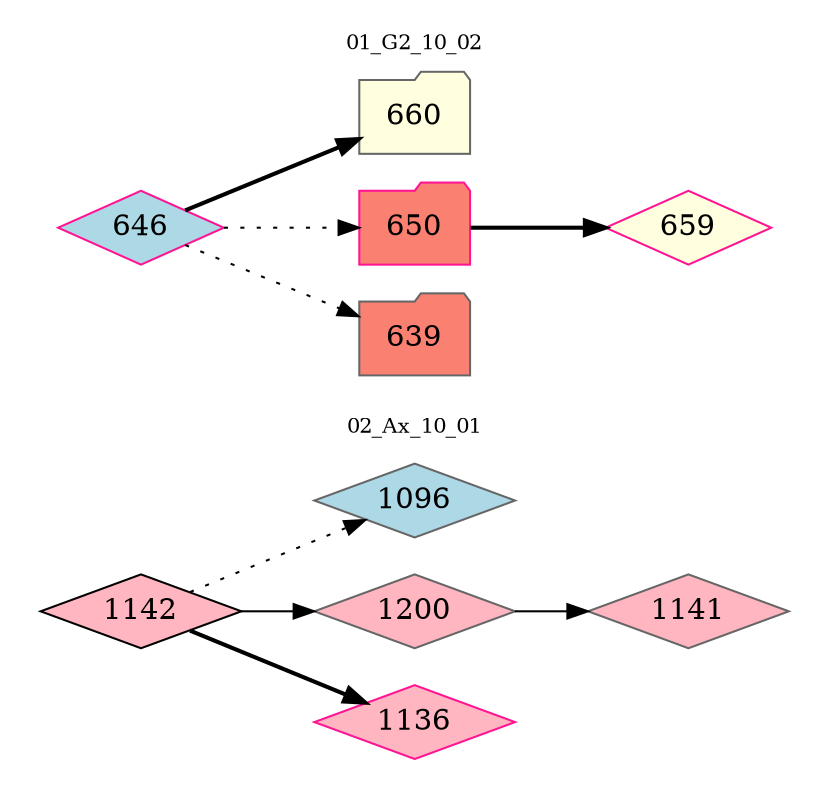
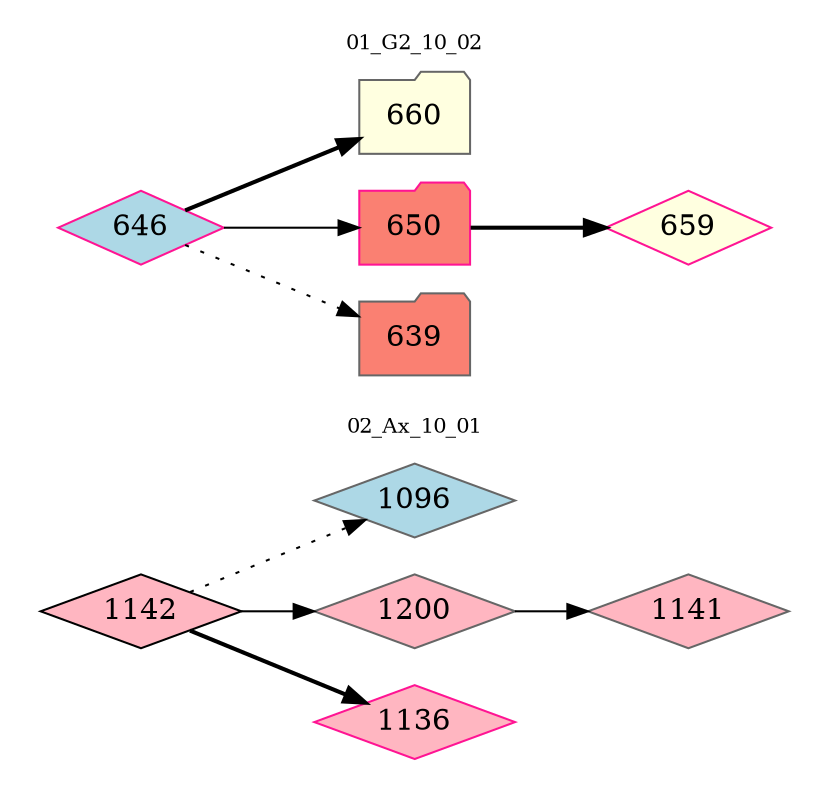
(281, 228) -> (281, 228)
